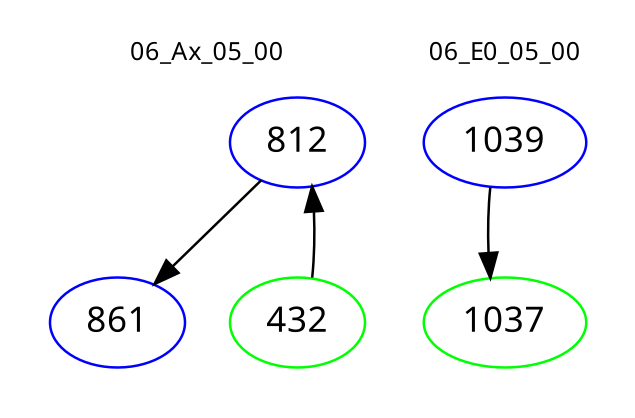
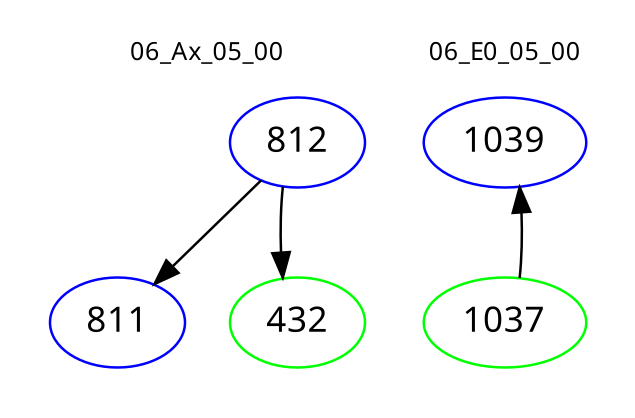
(488, 220) -> (522, 245)
(314, 245) -> (281, 220)
(118, 322) -> (118, 322)
